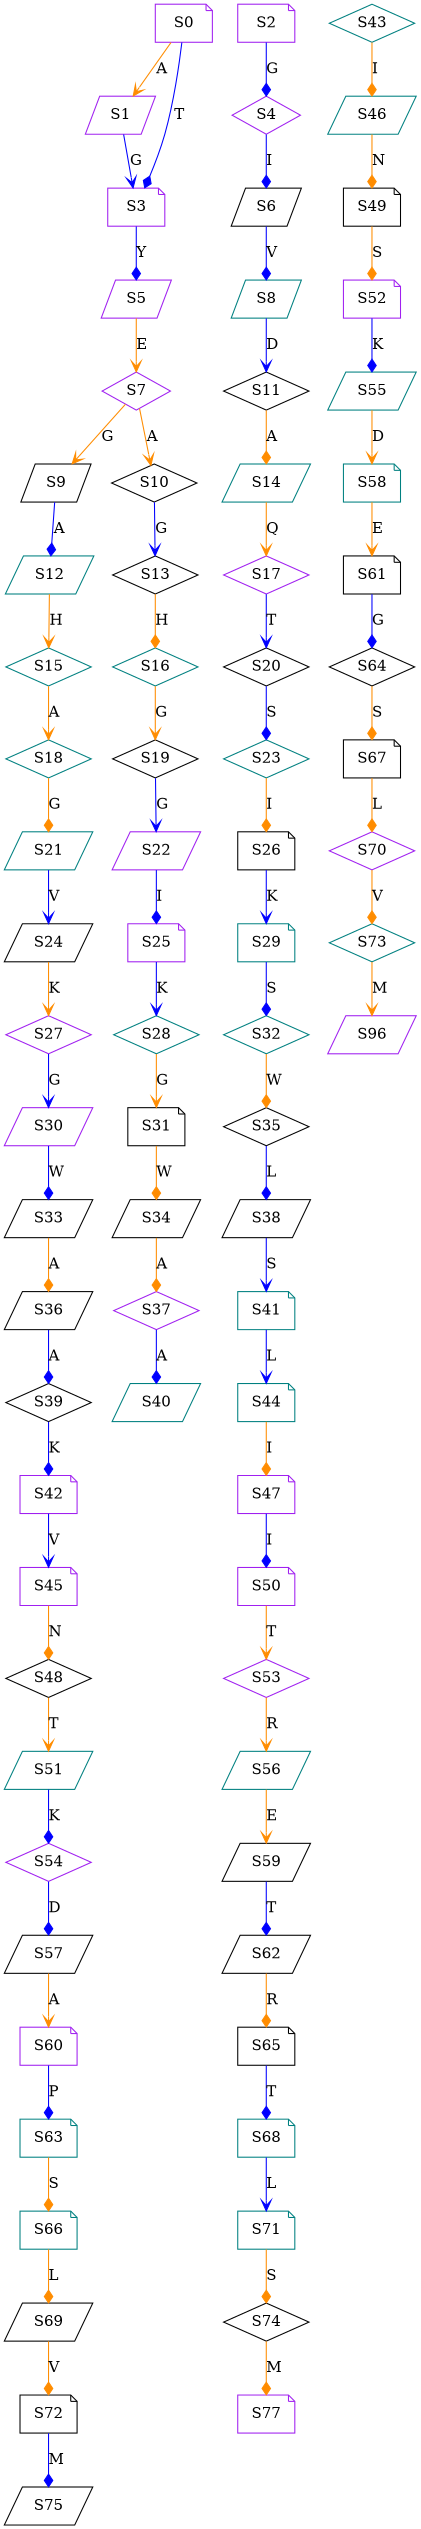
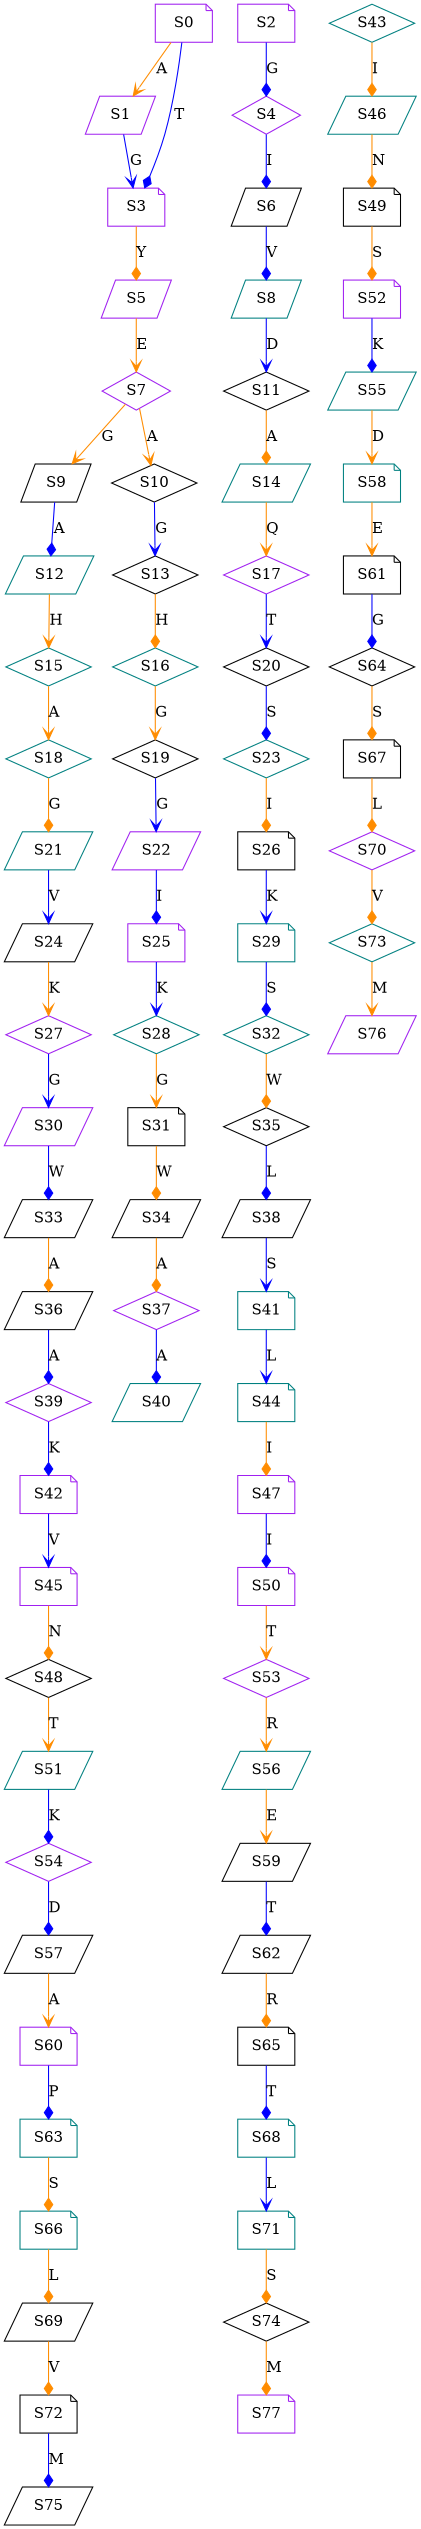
(136, 247) -> (136, 247)
(372, 1035) -> (372, 1035)
(49, 1403) -> (49, 1403)
